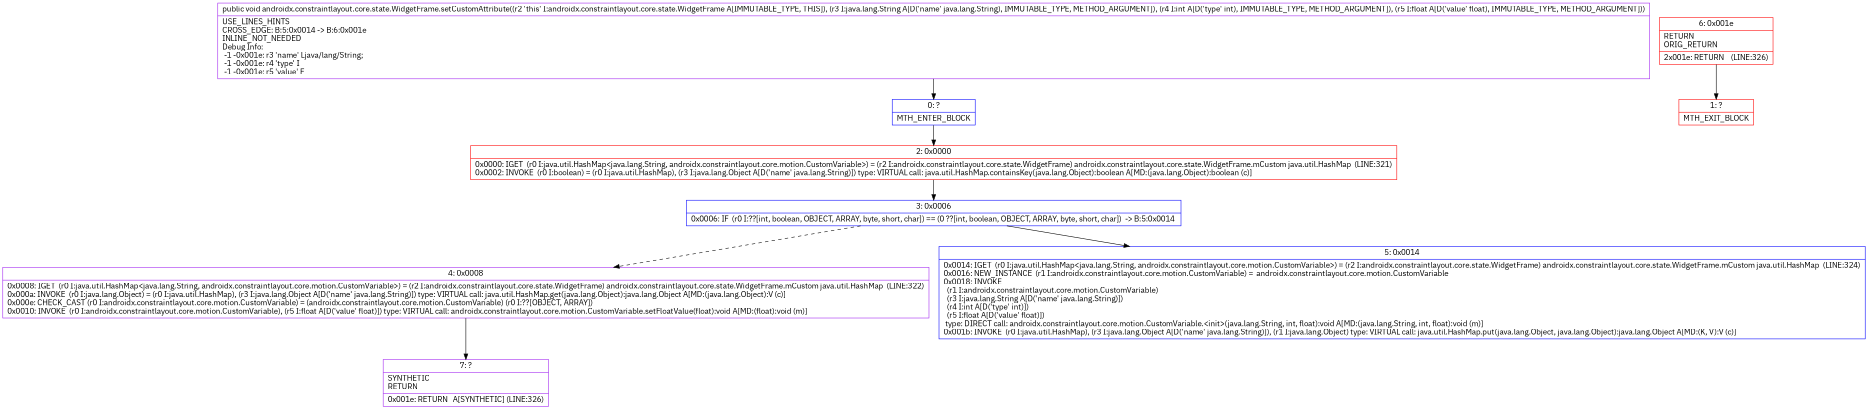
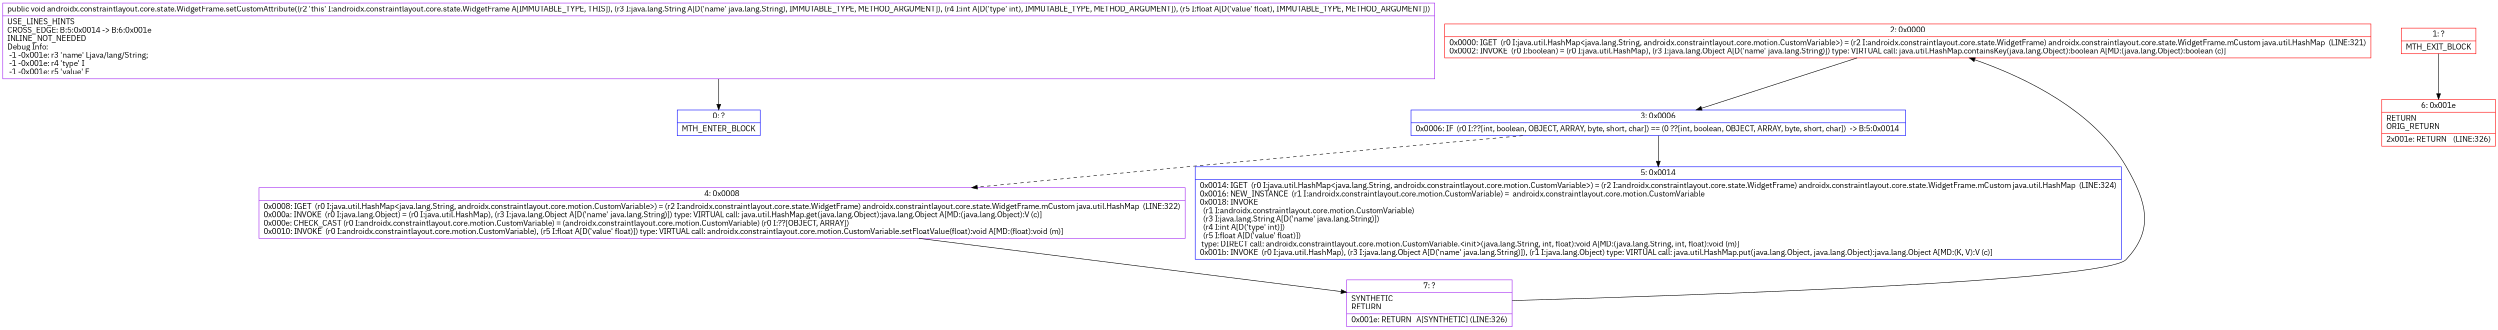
(1716, 79) -> (2439, 74)
(934, 133) -> (1965, 281)
